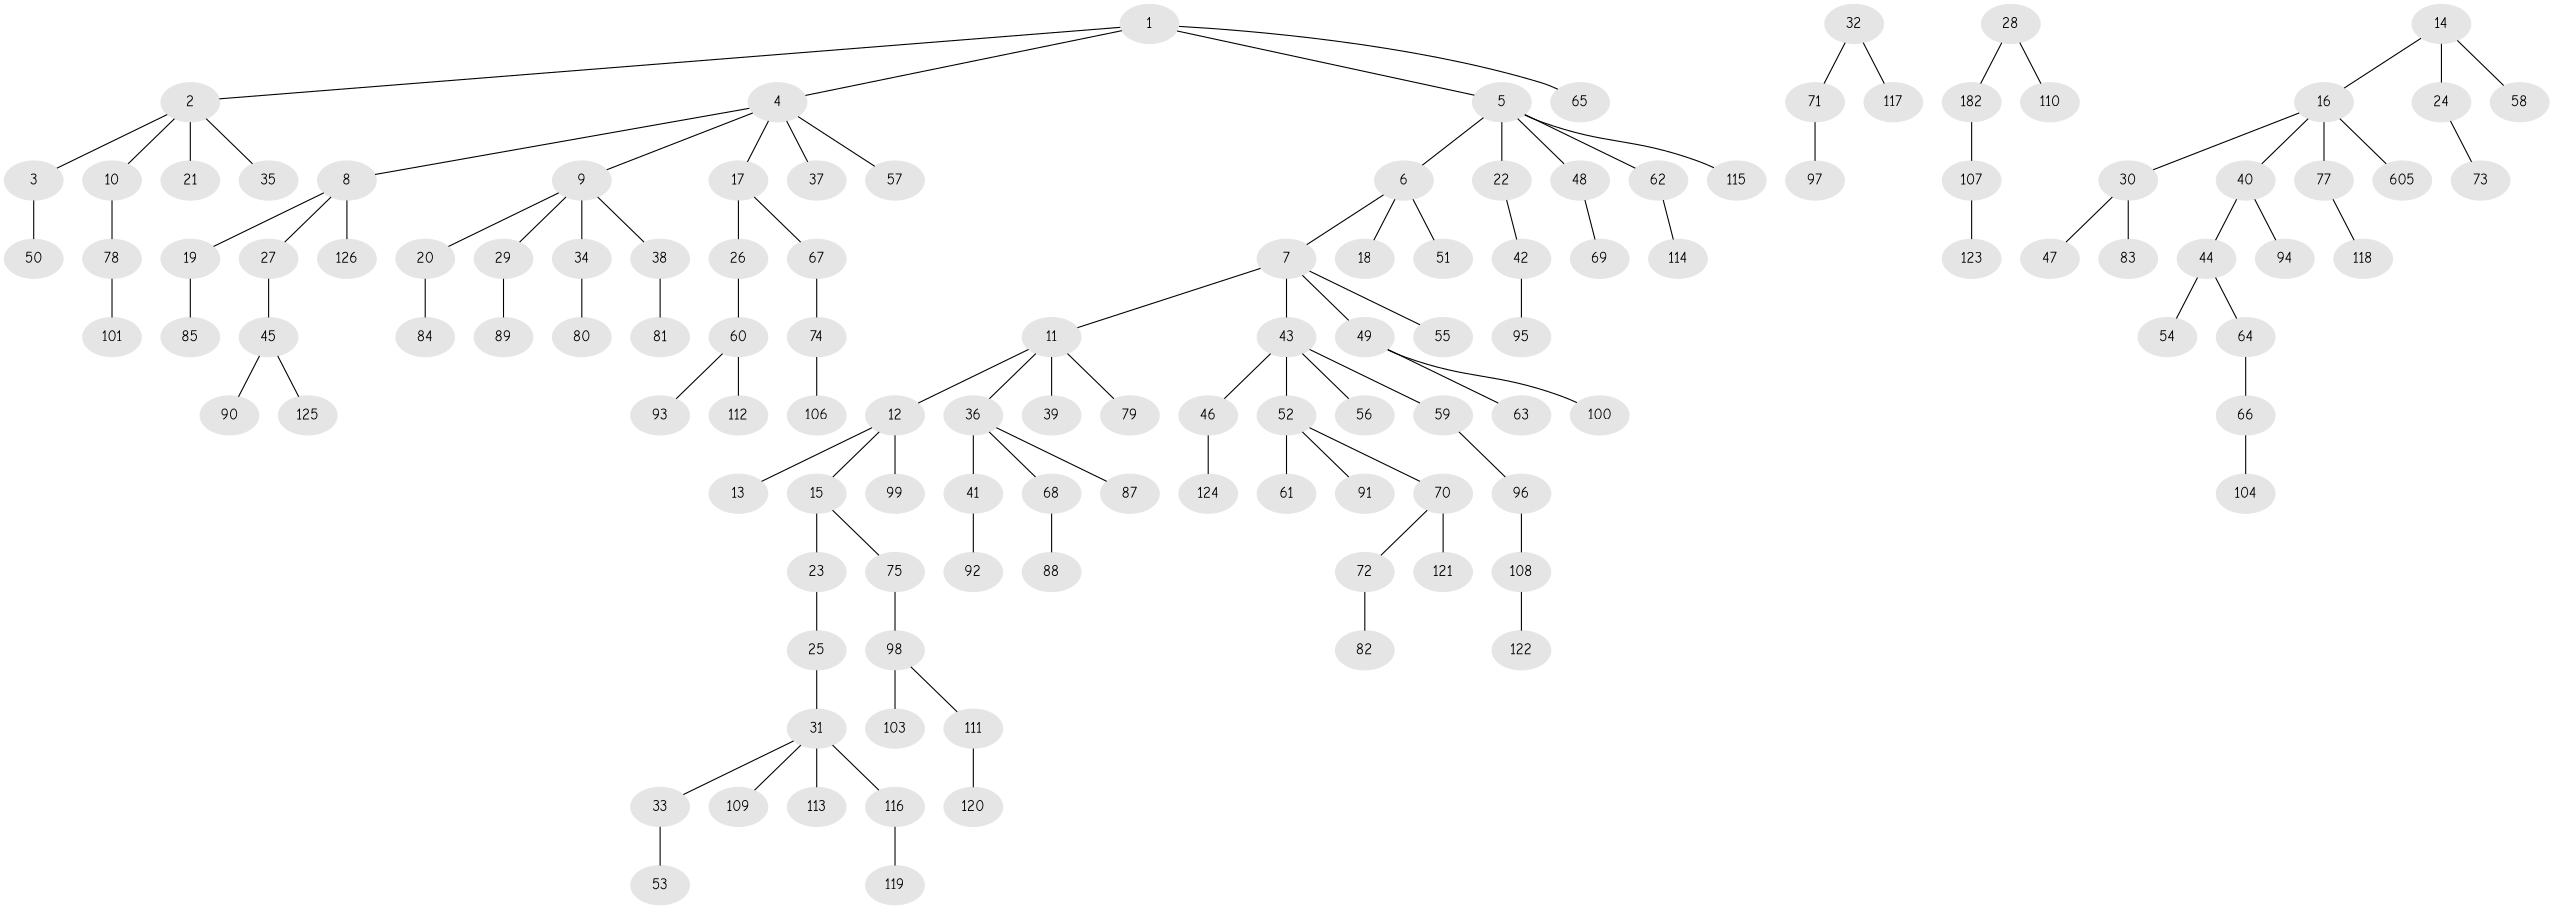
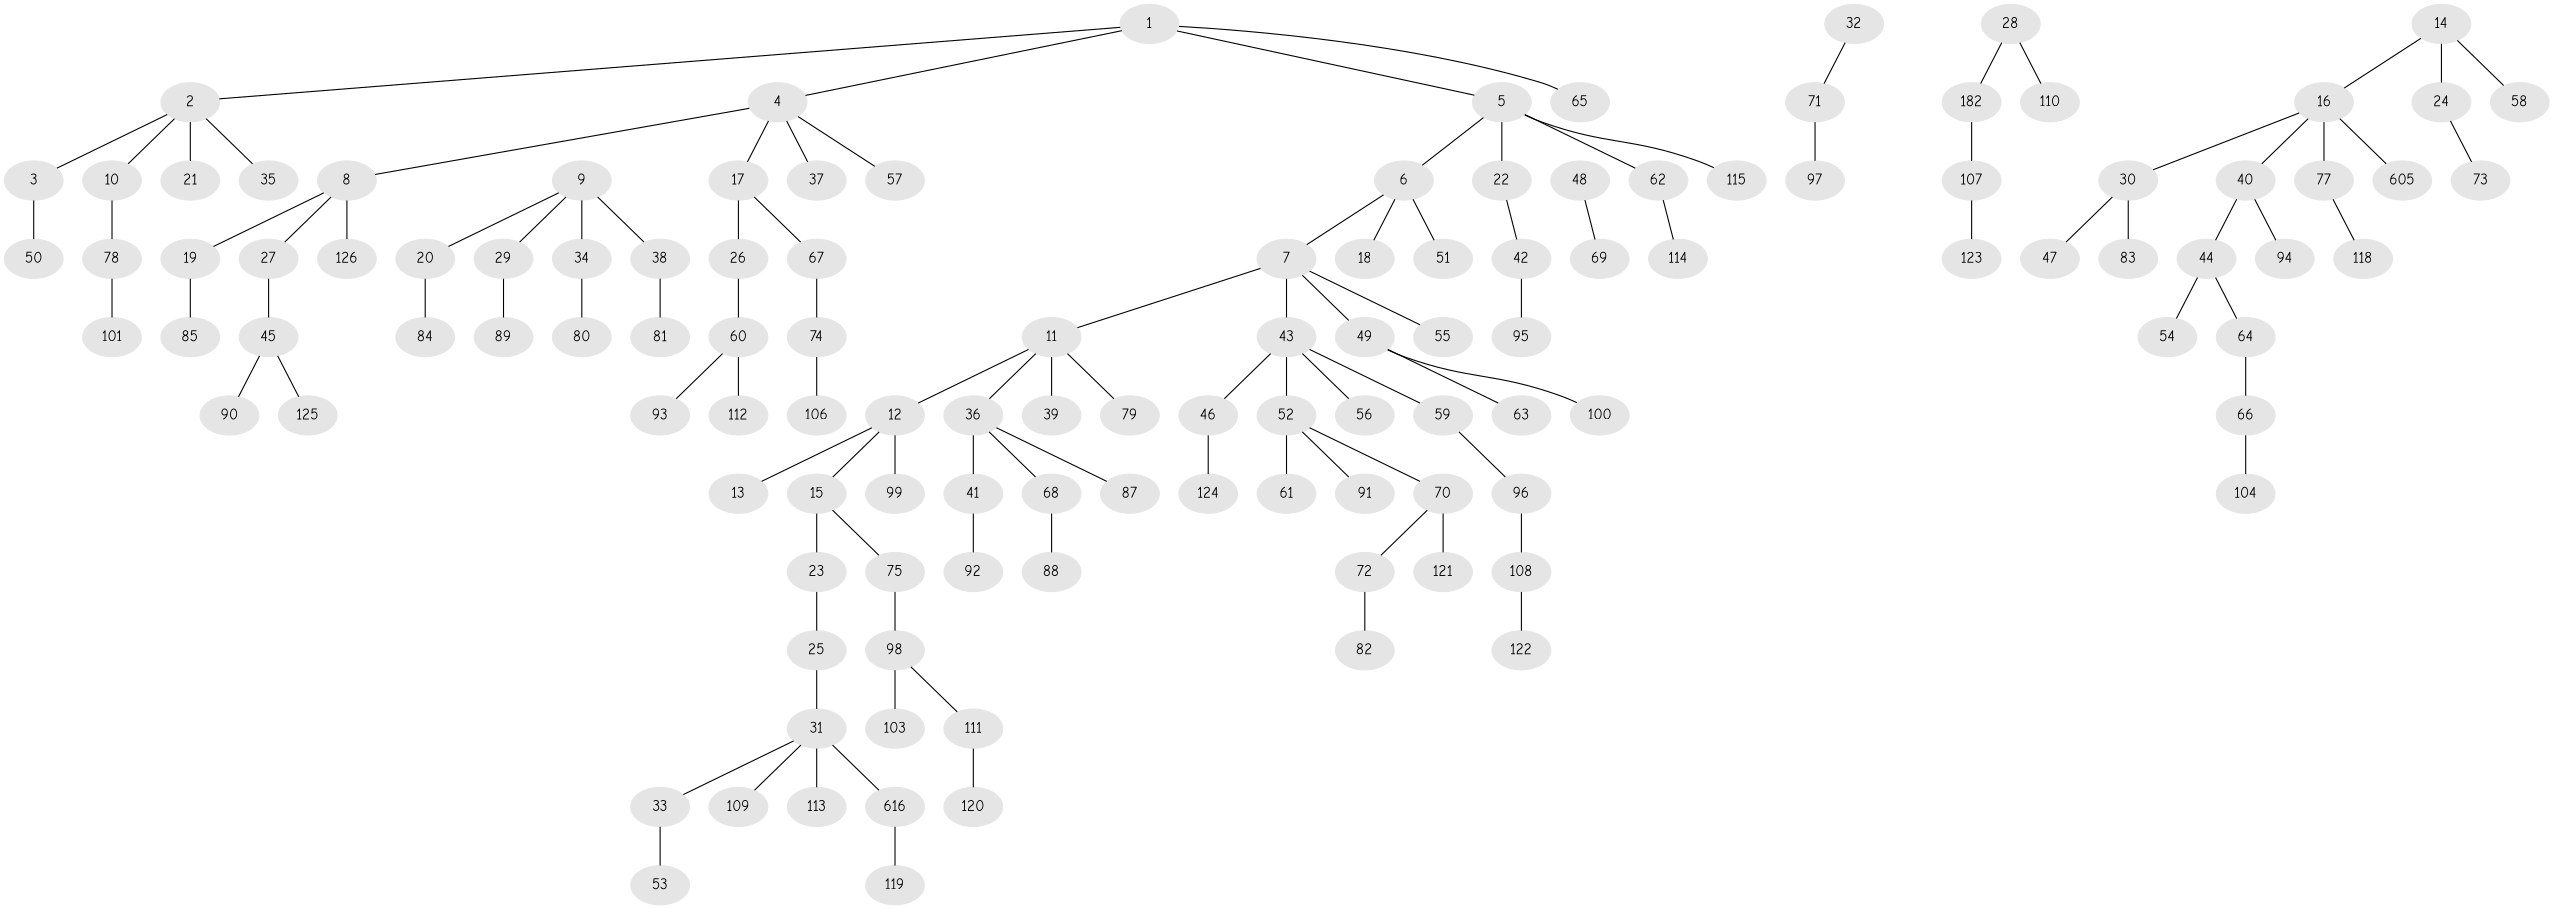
(1893, 102) -> none
(680, 141) -> none
(1541, 141) -> none
(895, 807) -> (895, 807)
